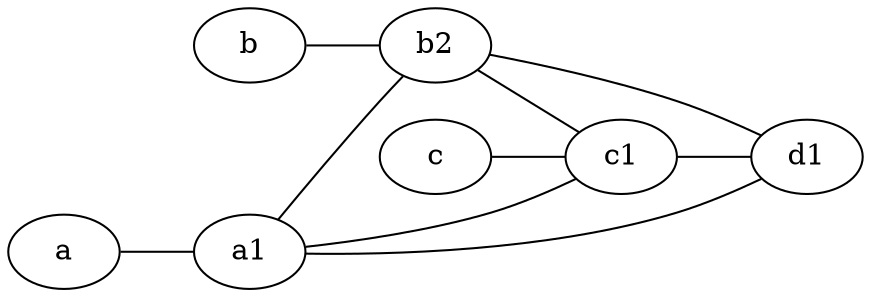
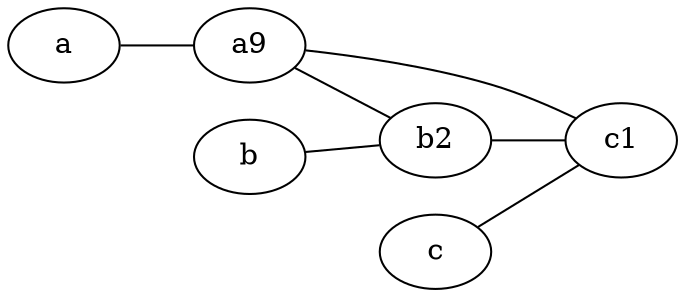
(807, 157) -> none
(250, 252) -> (250, 45)
